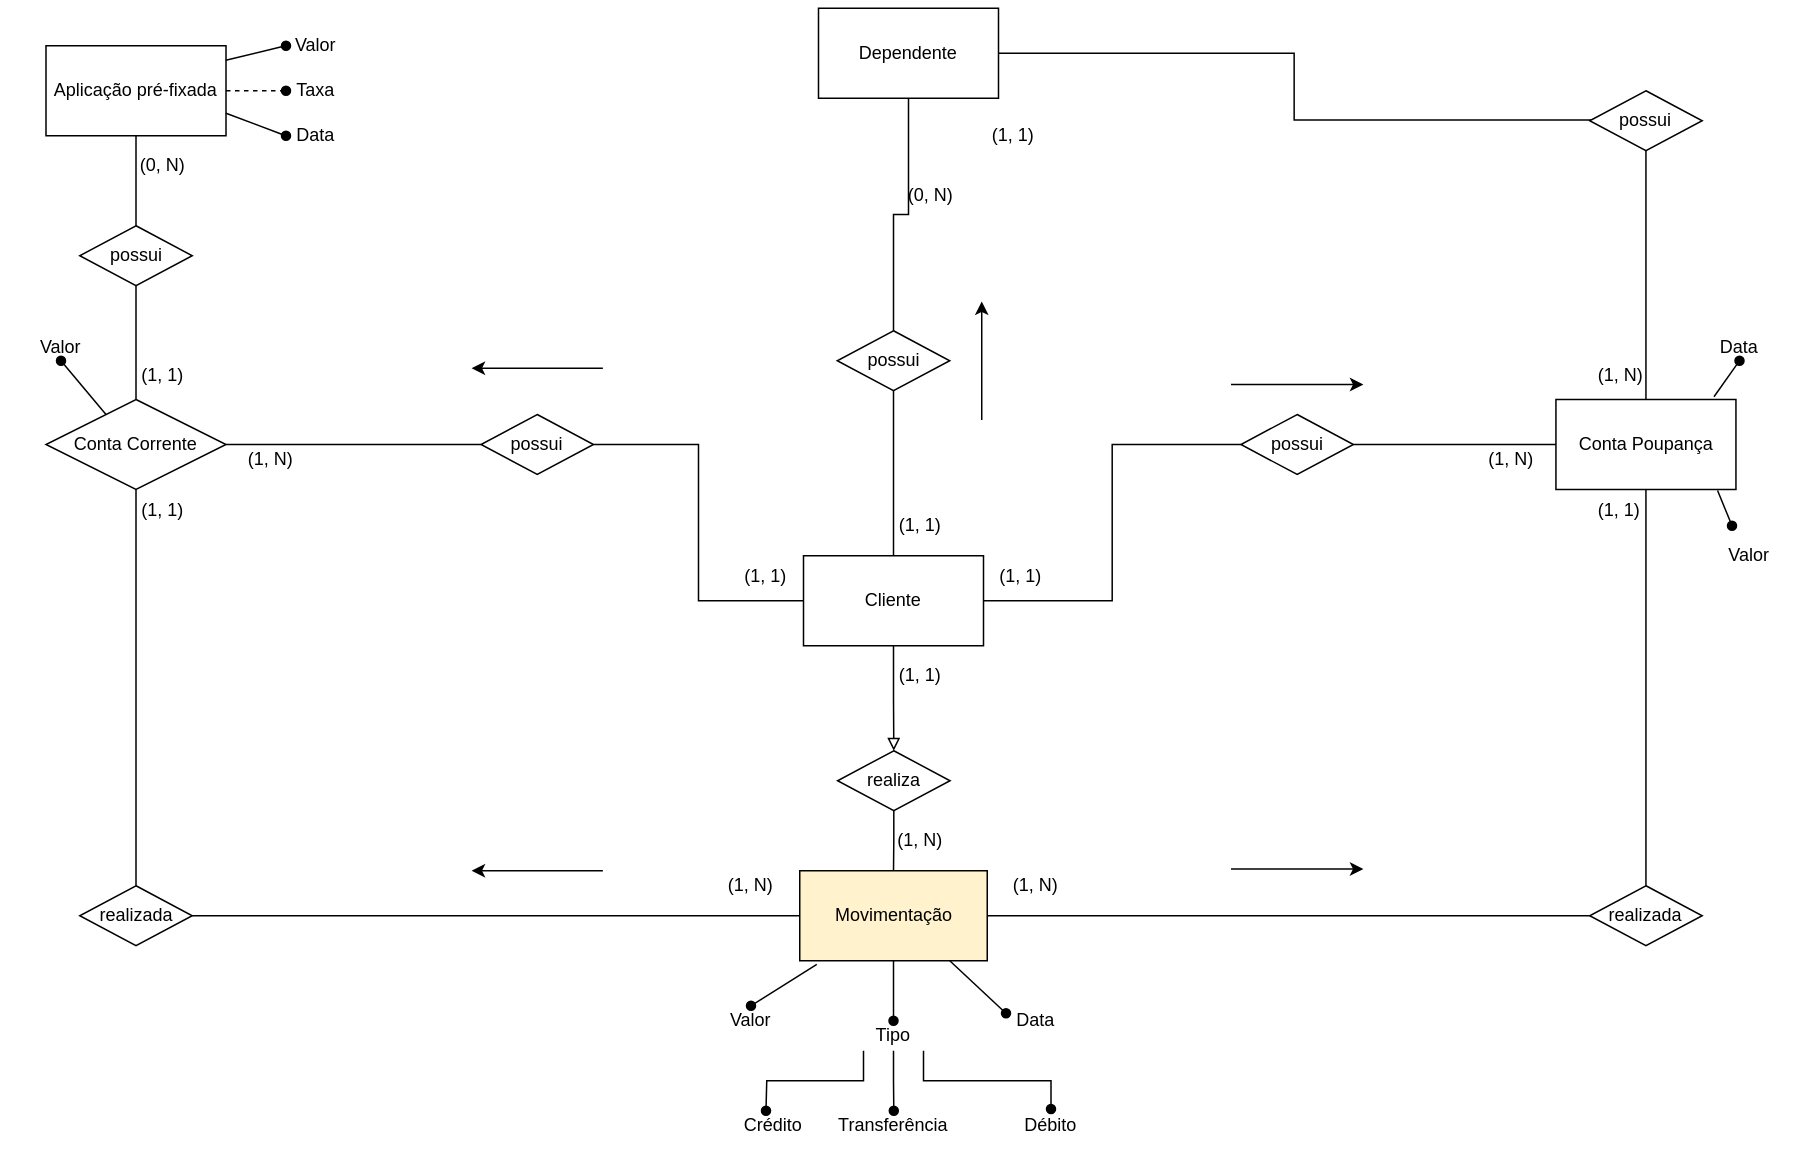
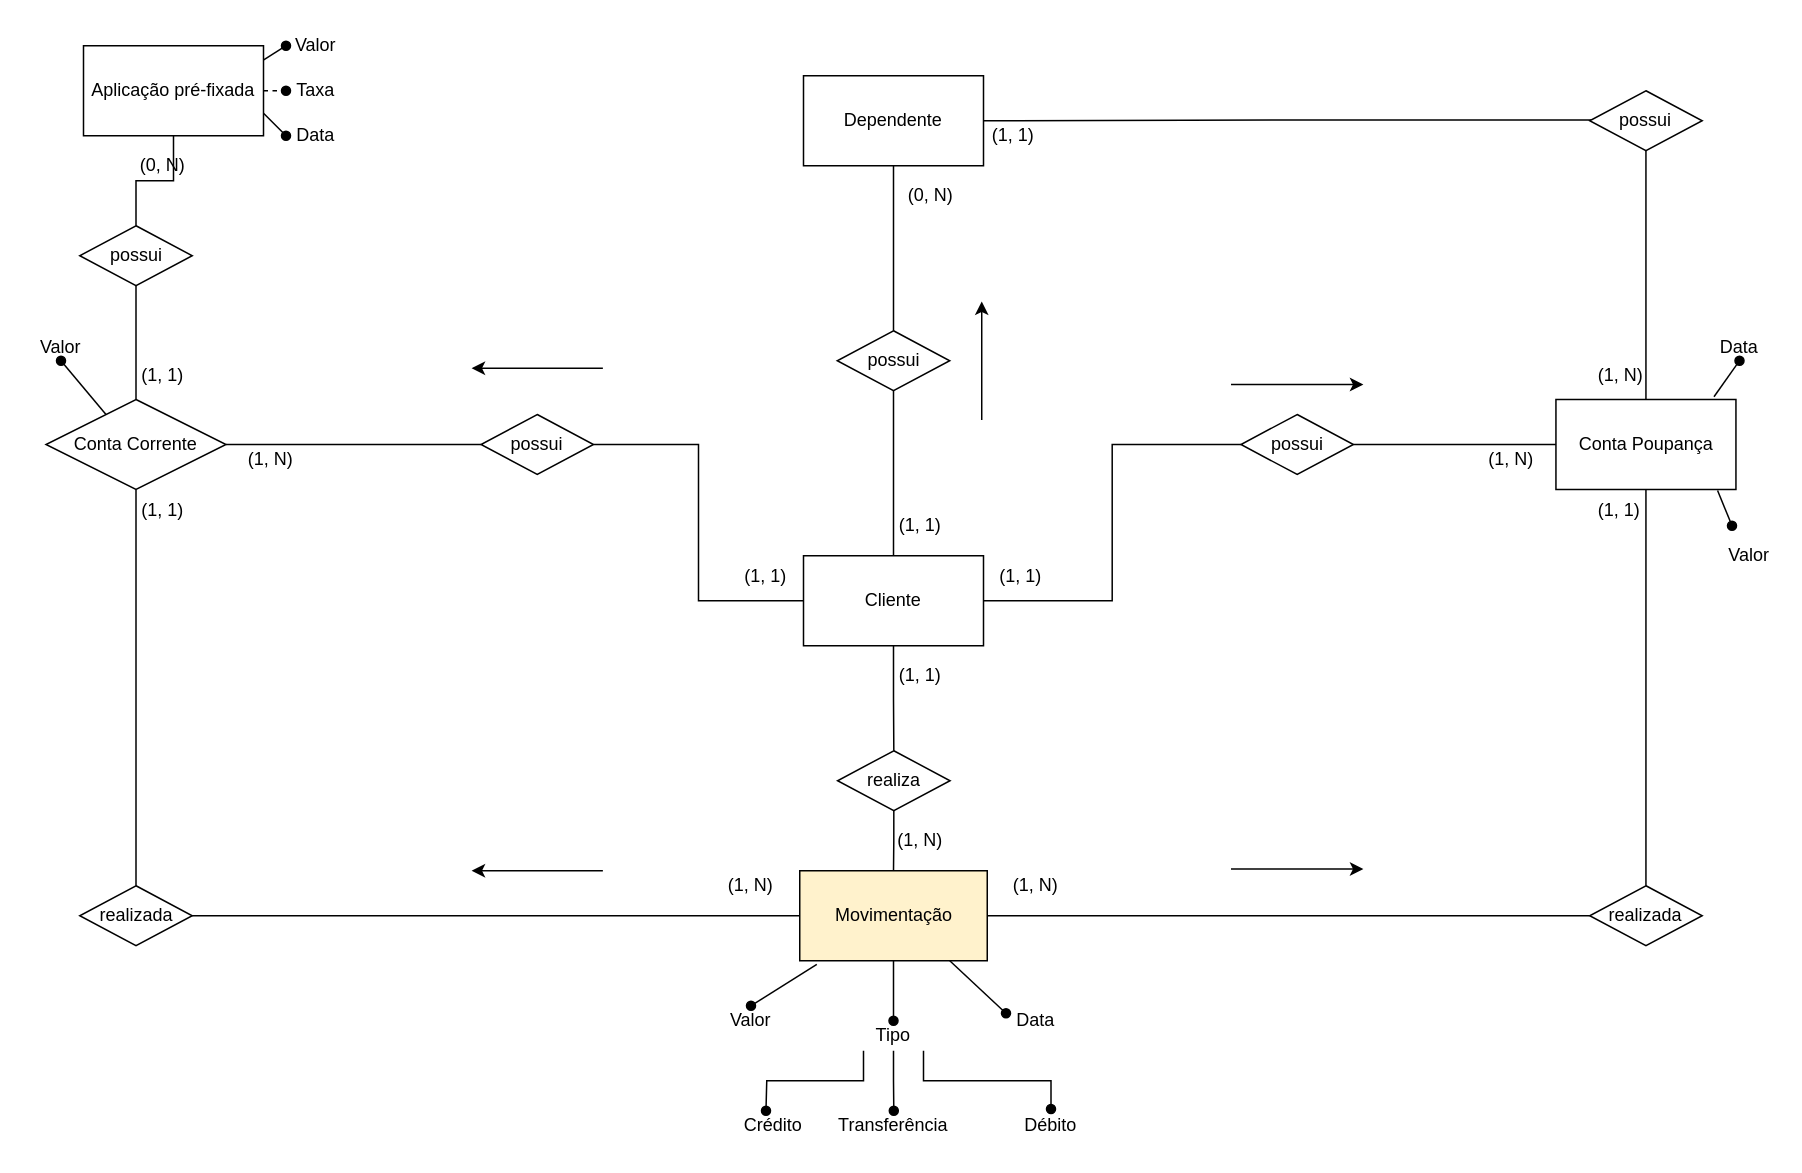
(908, 53) -> (893, 121)
(136, 91) -> (173, 91)
(893, 737) -> (894, 742)
